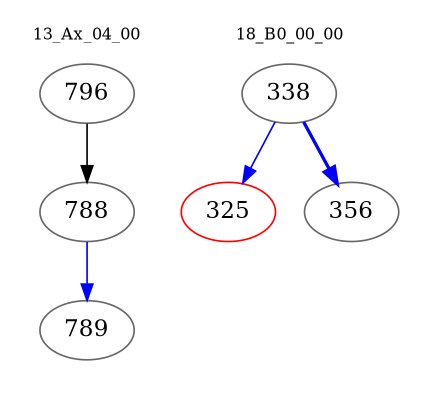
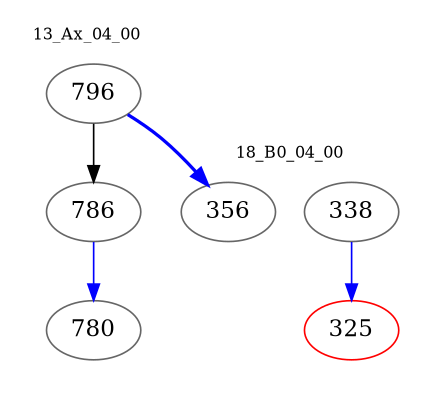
(290, 35) -> (290, 154)
(316, 145) -> (179, 154)
(87, 212) -> (94, 212)
(87, 330) -> (94, 330)
